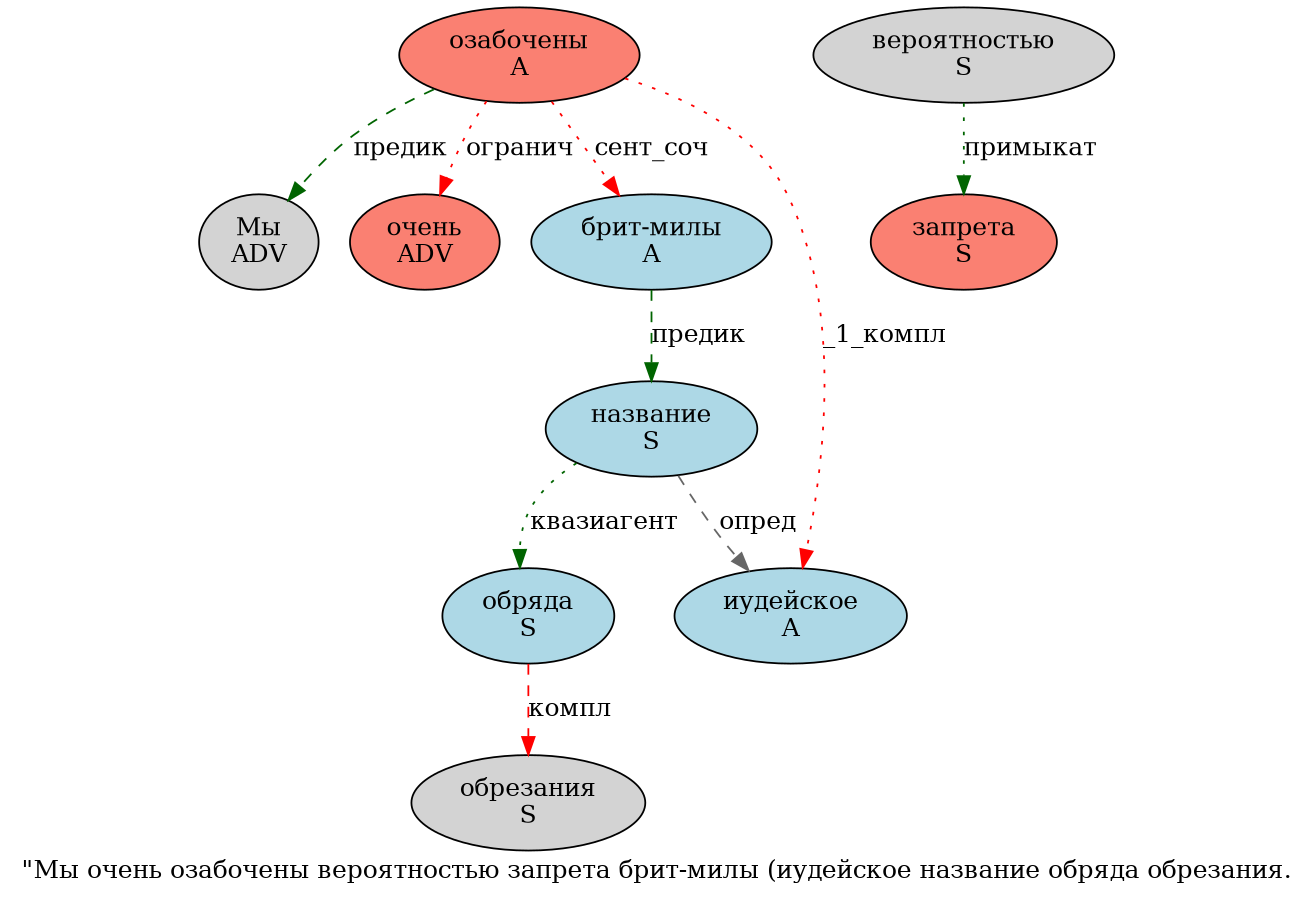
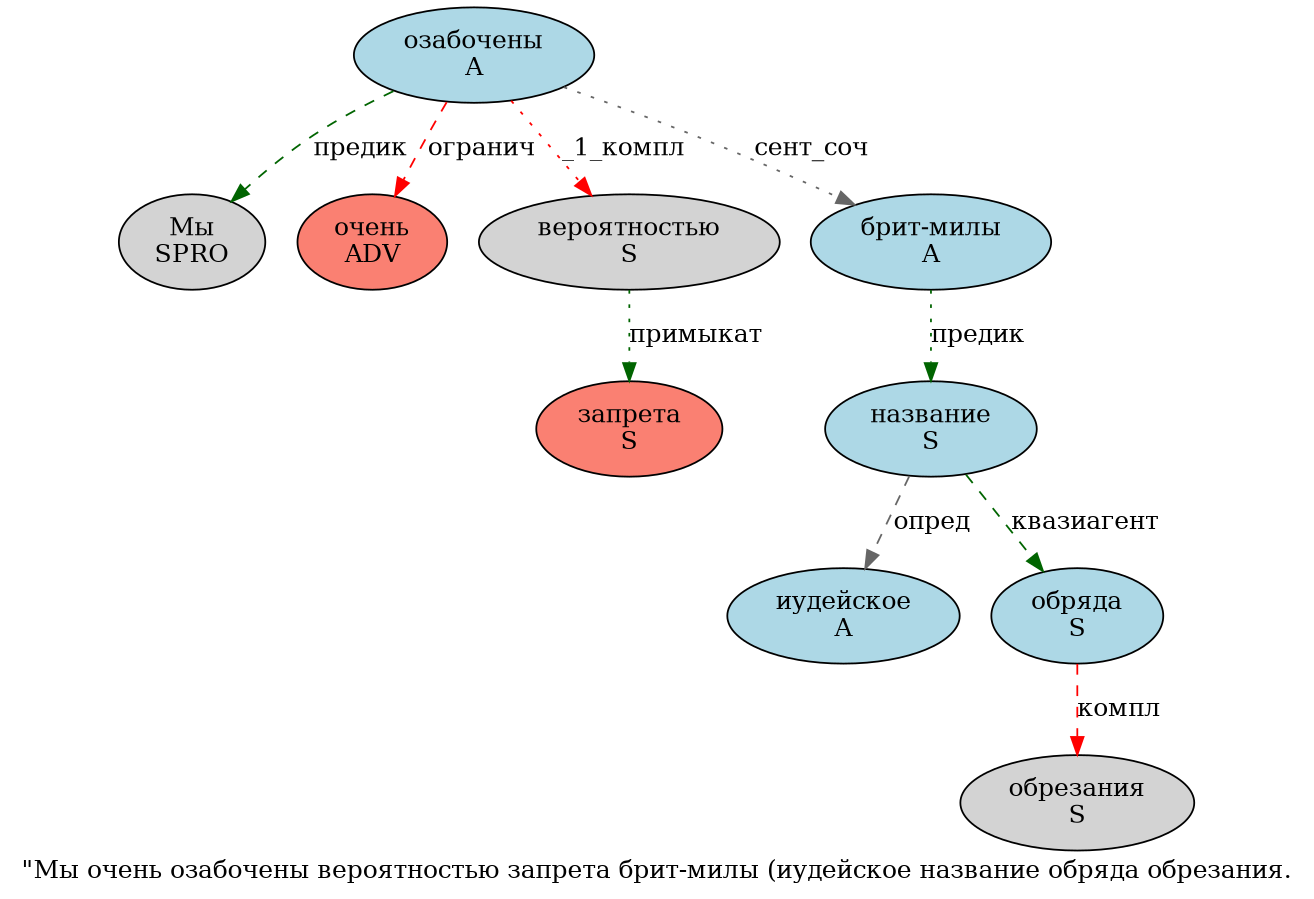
(519, 55) -> (474, 55)
(464, 138) -> (425, 141)
(580, 141) -> (702, 139)
(259, 242) -> (192, 242)
(812, 269) -> (545, 141)
(651, 326) -> (931, 326)
(537, 499) -> (999, 516)
